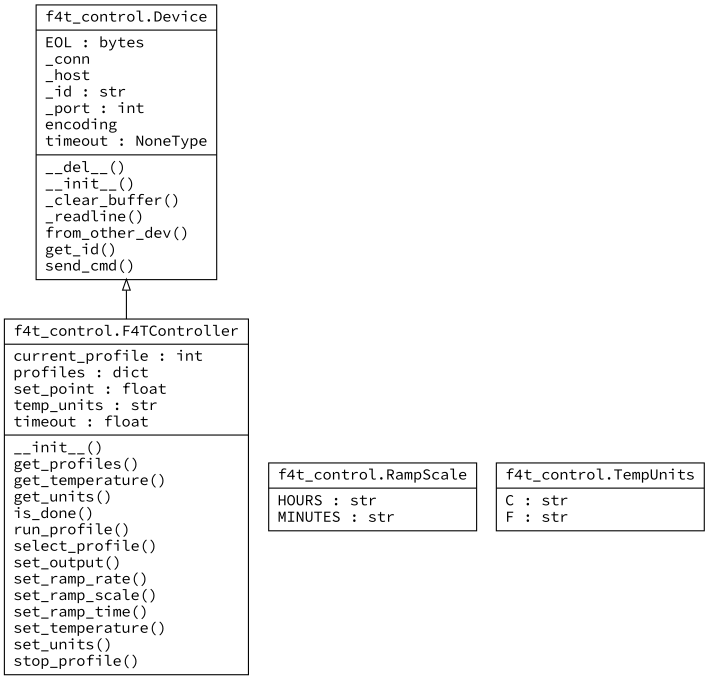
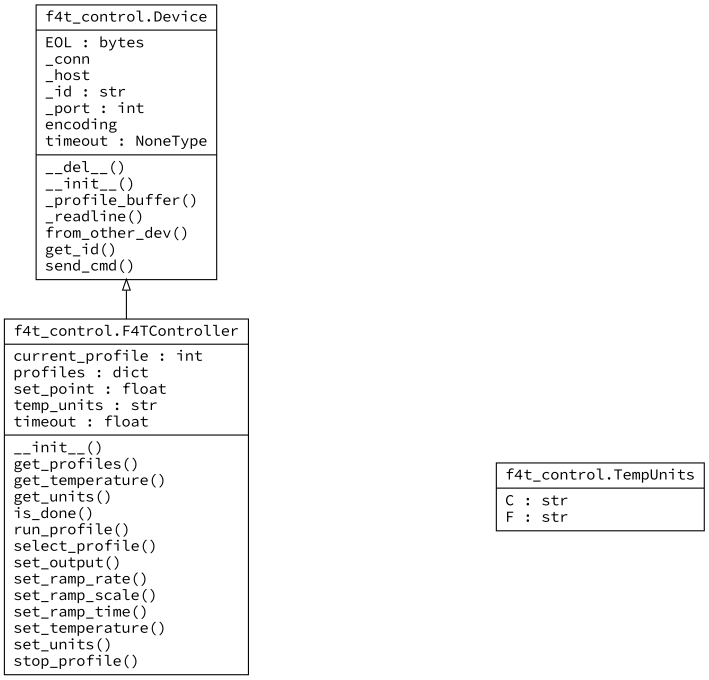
(113, 200) -> (122, 200)
(373, 497) -> none
